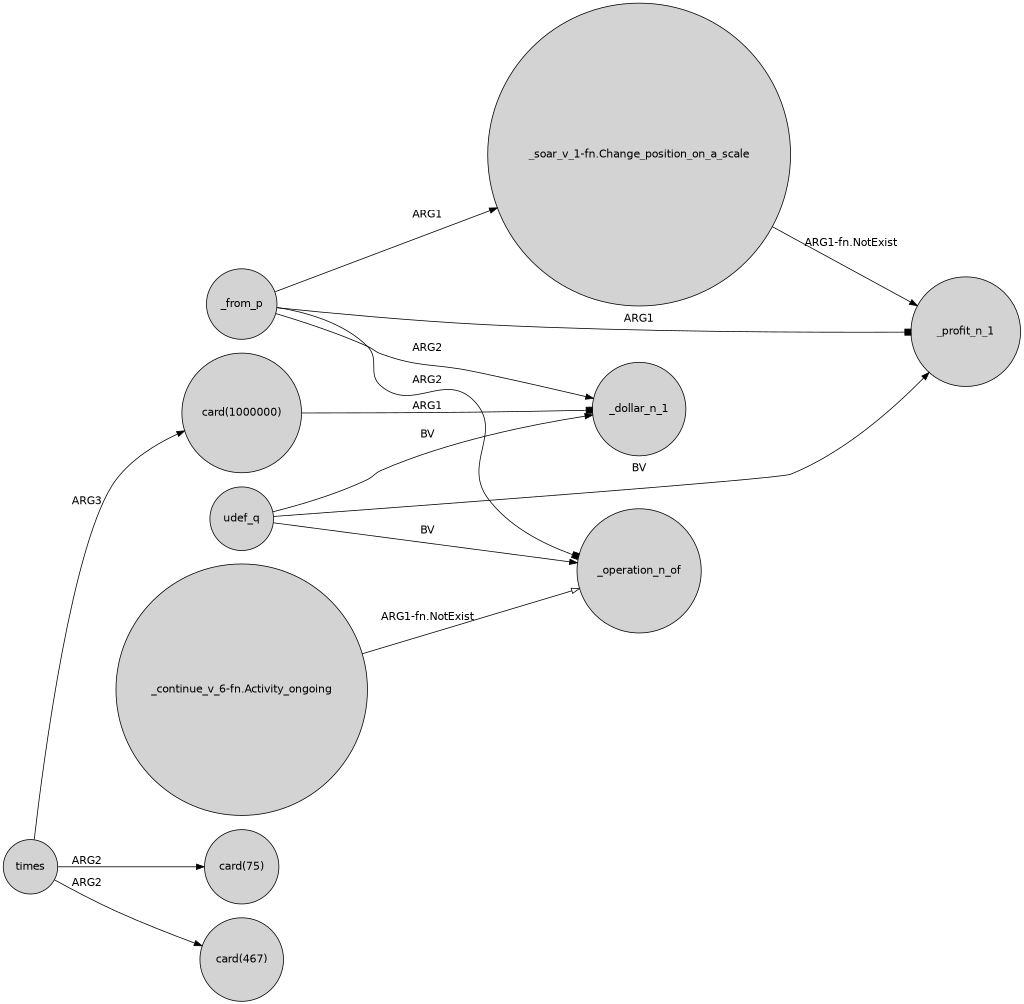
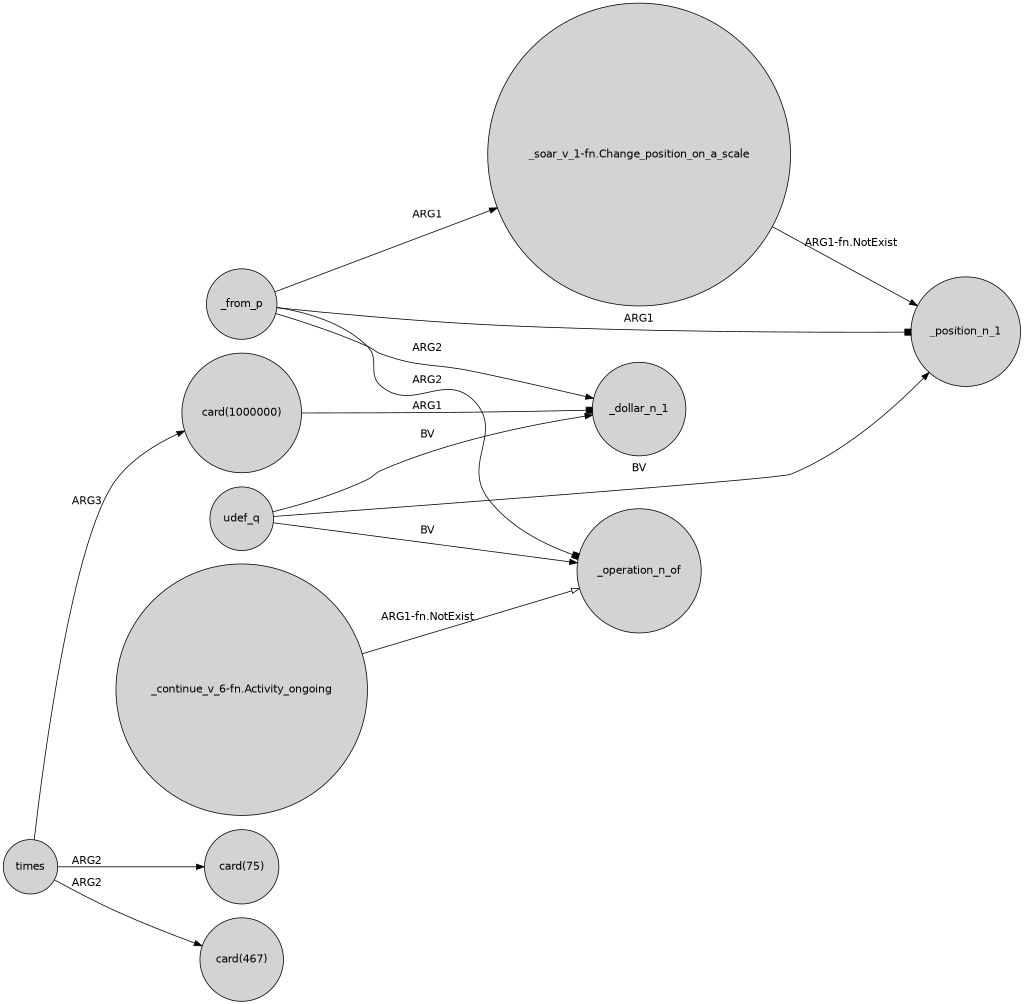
(966, 332) -> (966, 332)
